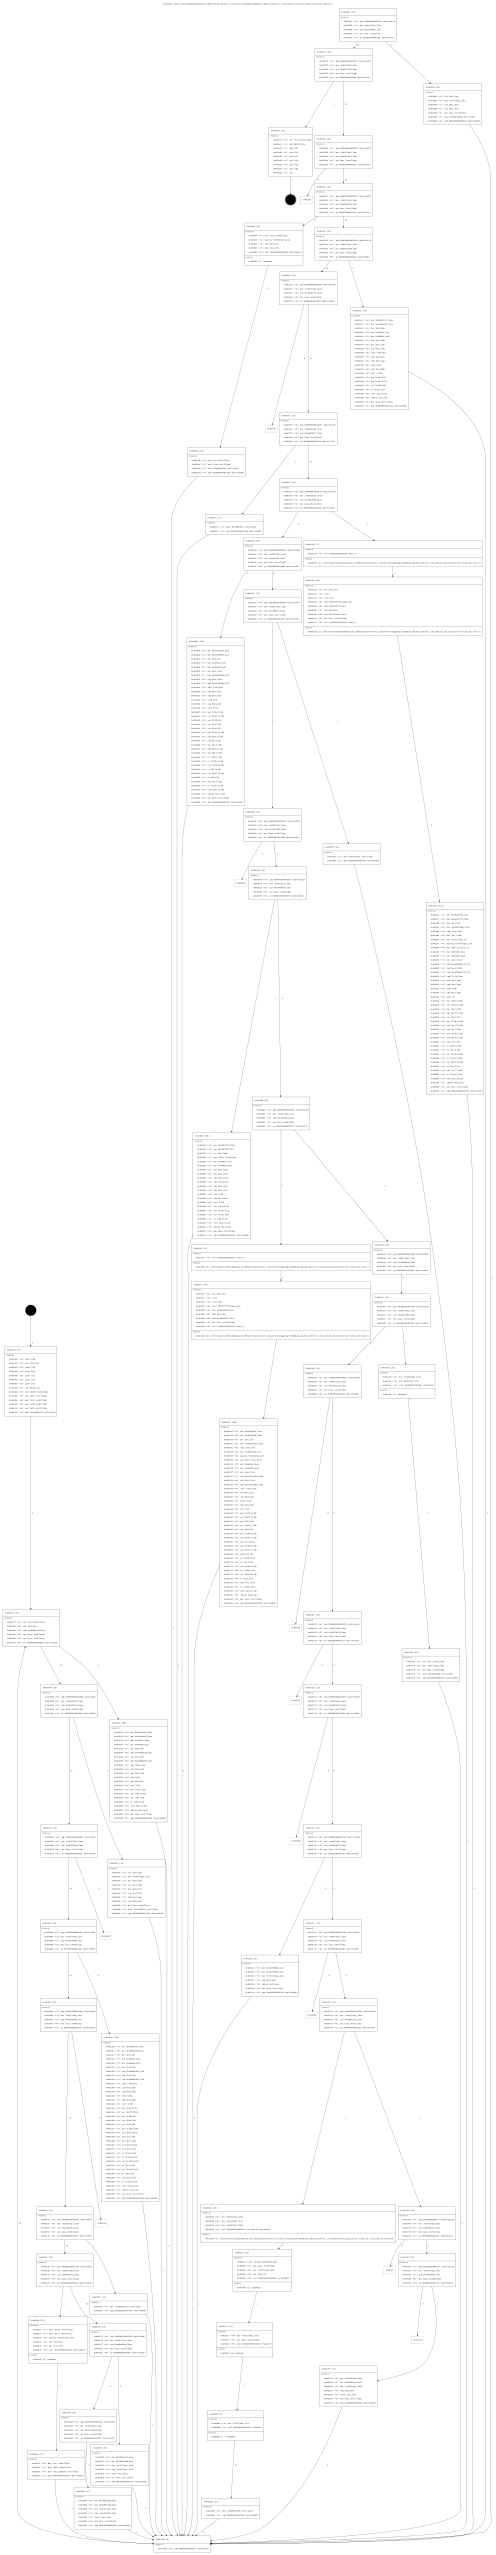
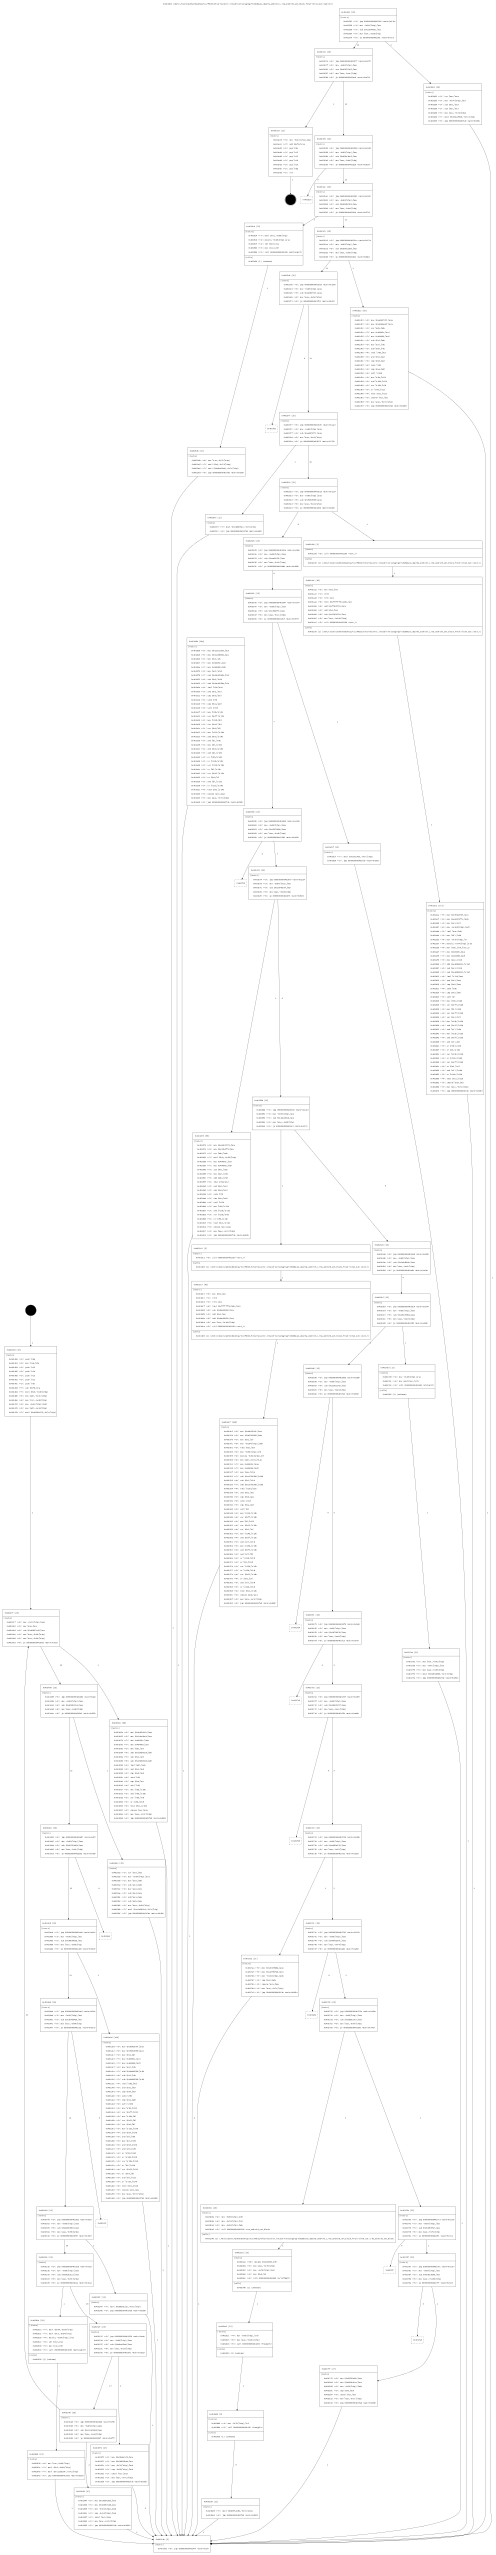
(231, 602) -> none
(18, 2151) -> (25, 2034)
